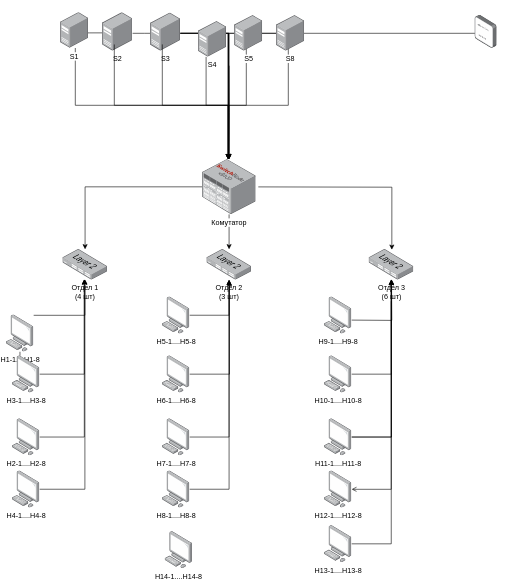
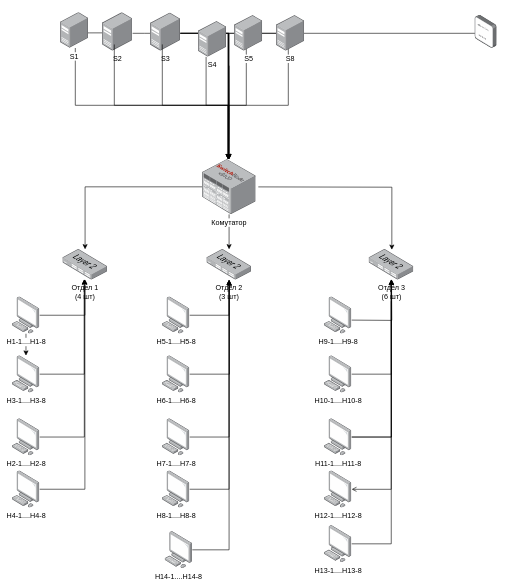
(20, 333) -> (26, 315)
none -> (229, 539)
